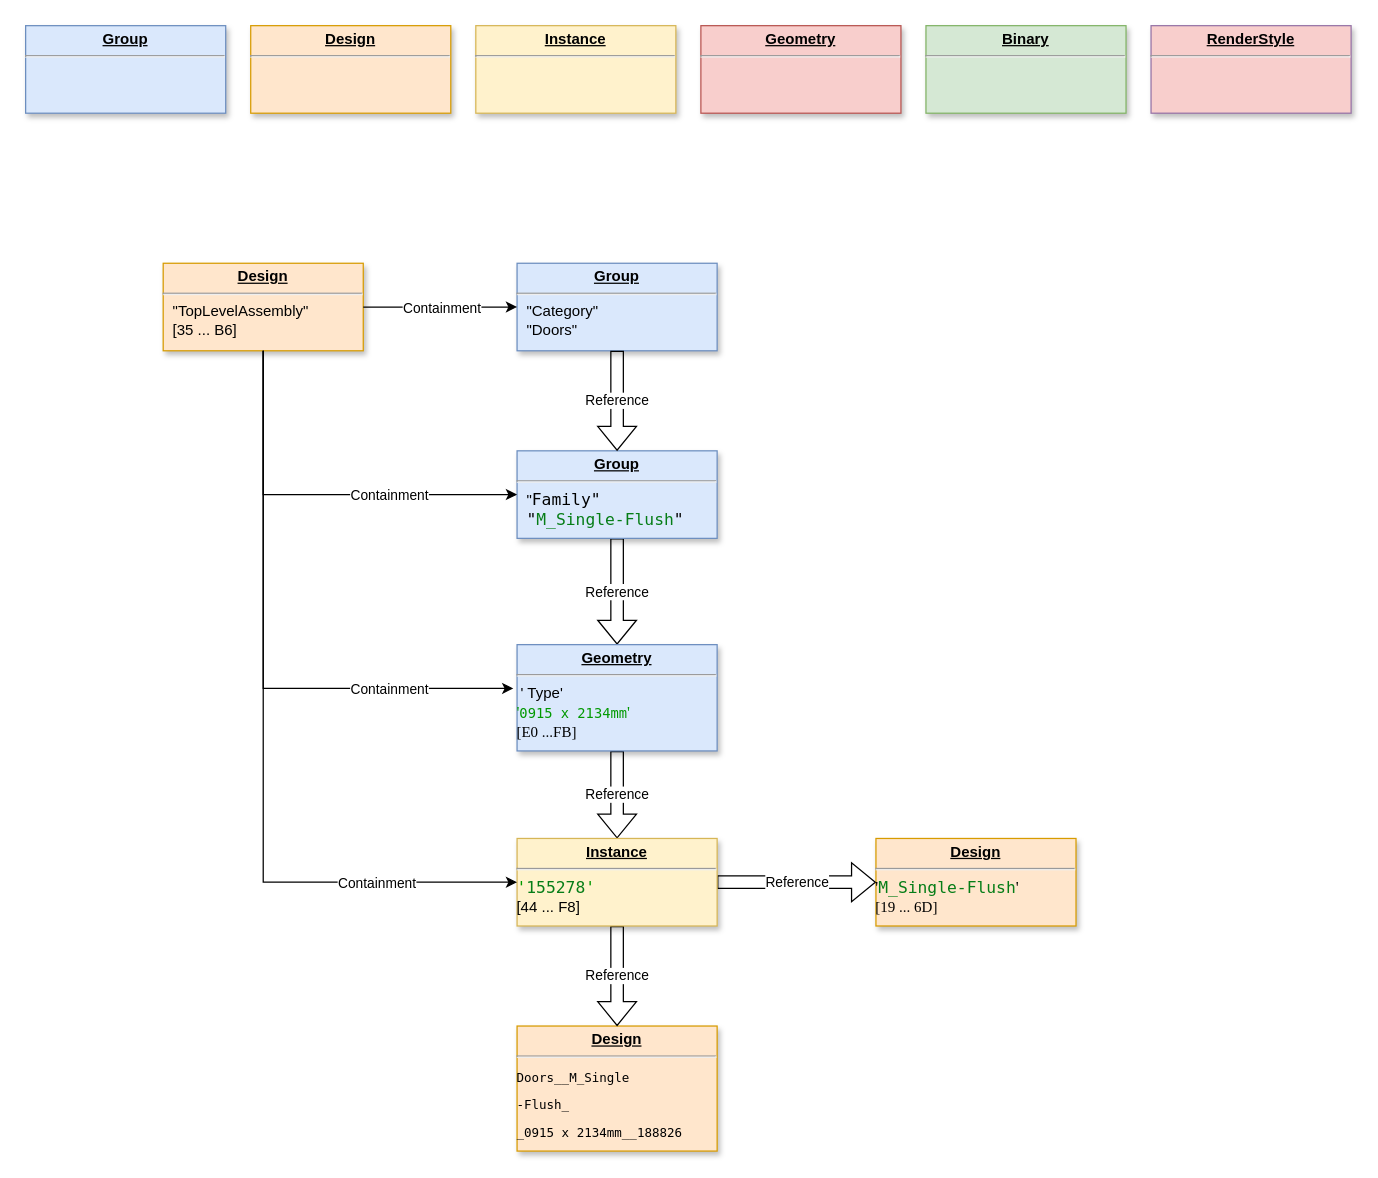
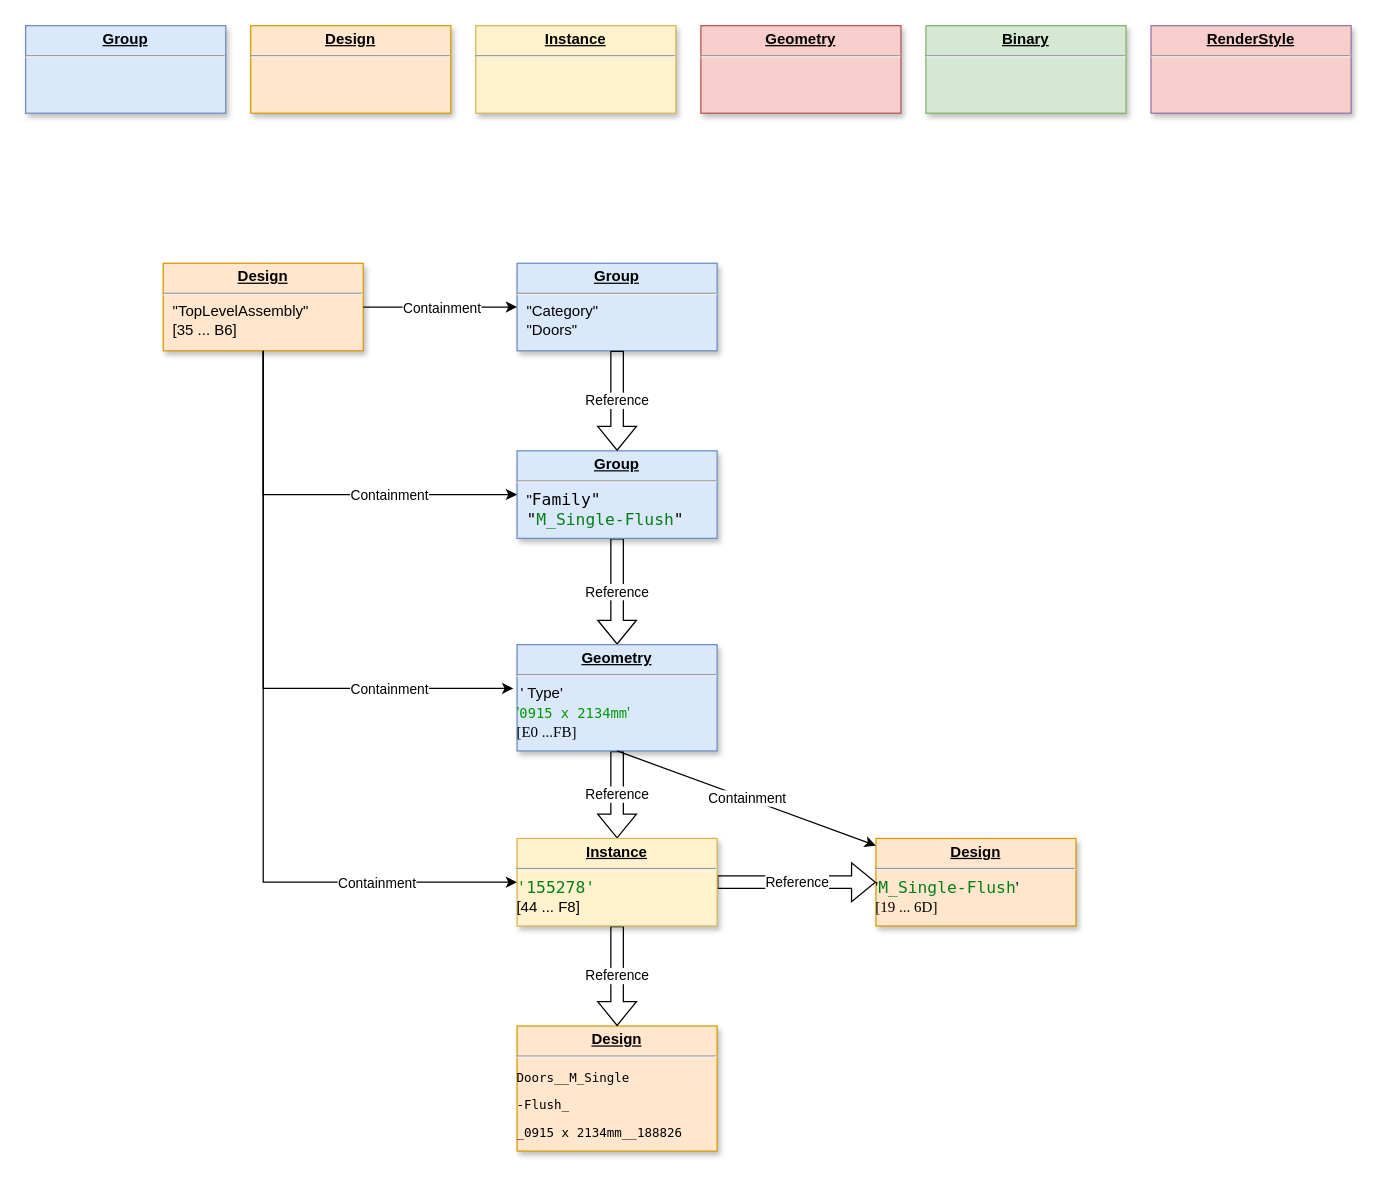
none -> (747, 798)
